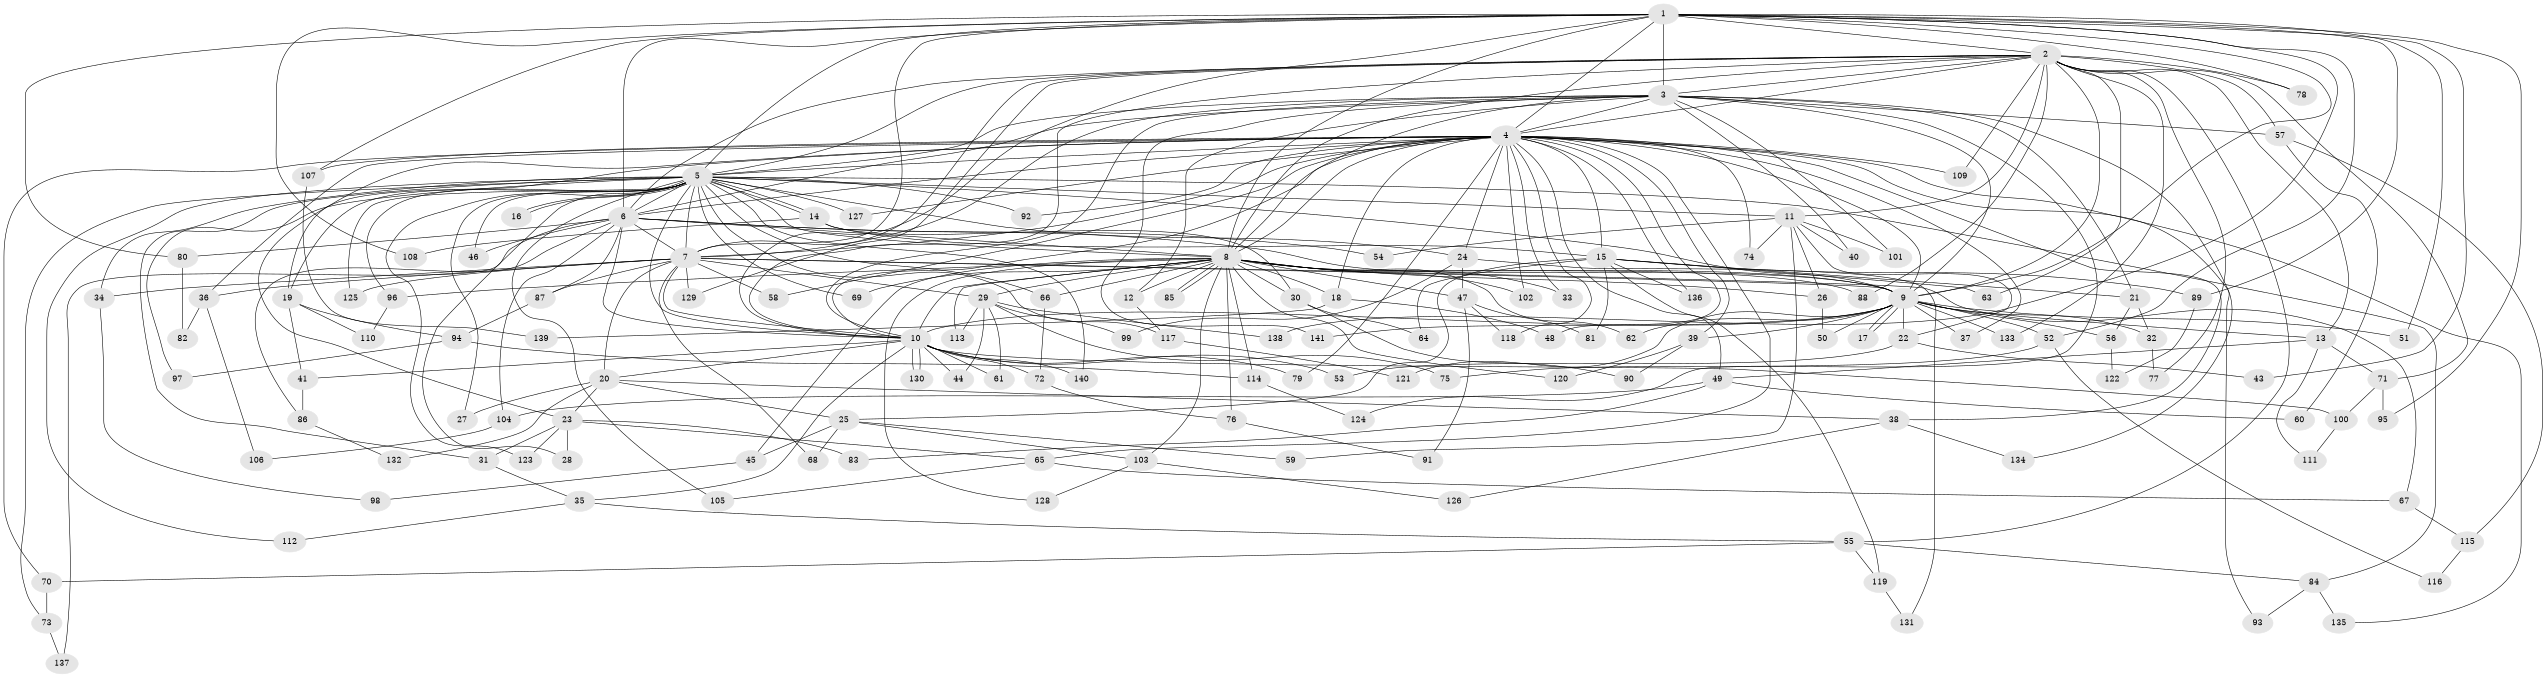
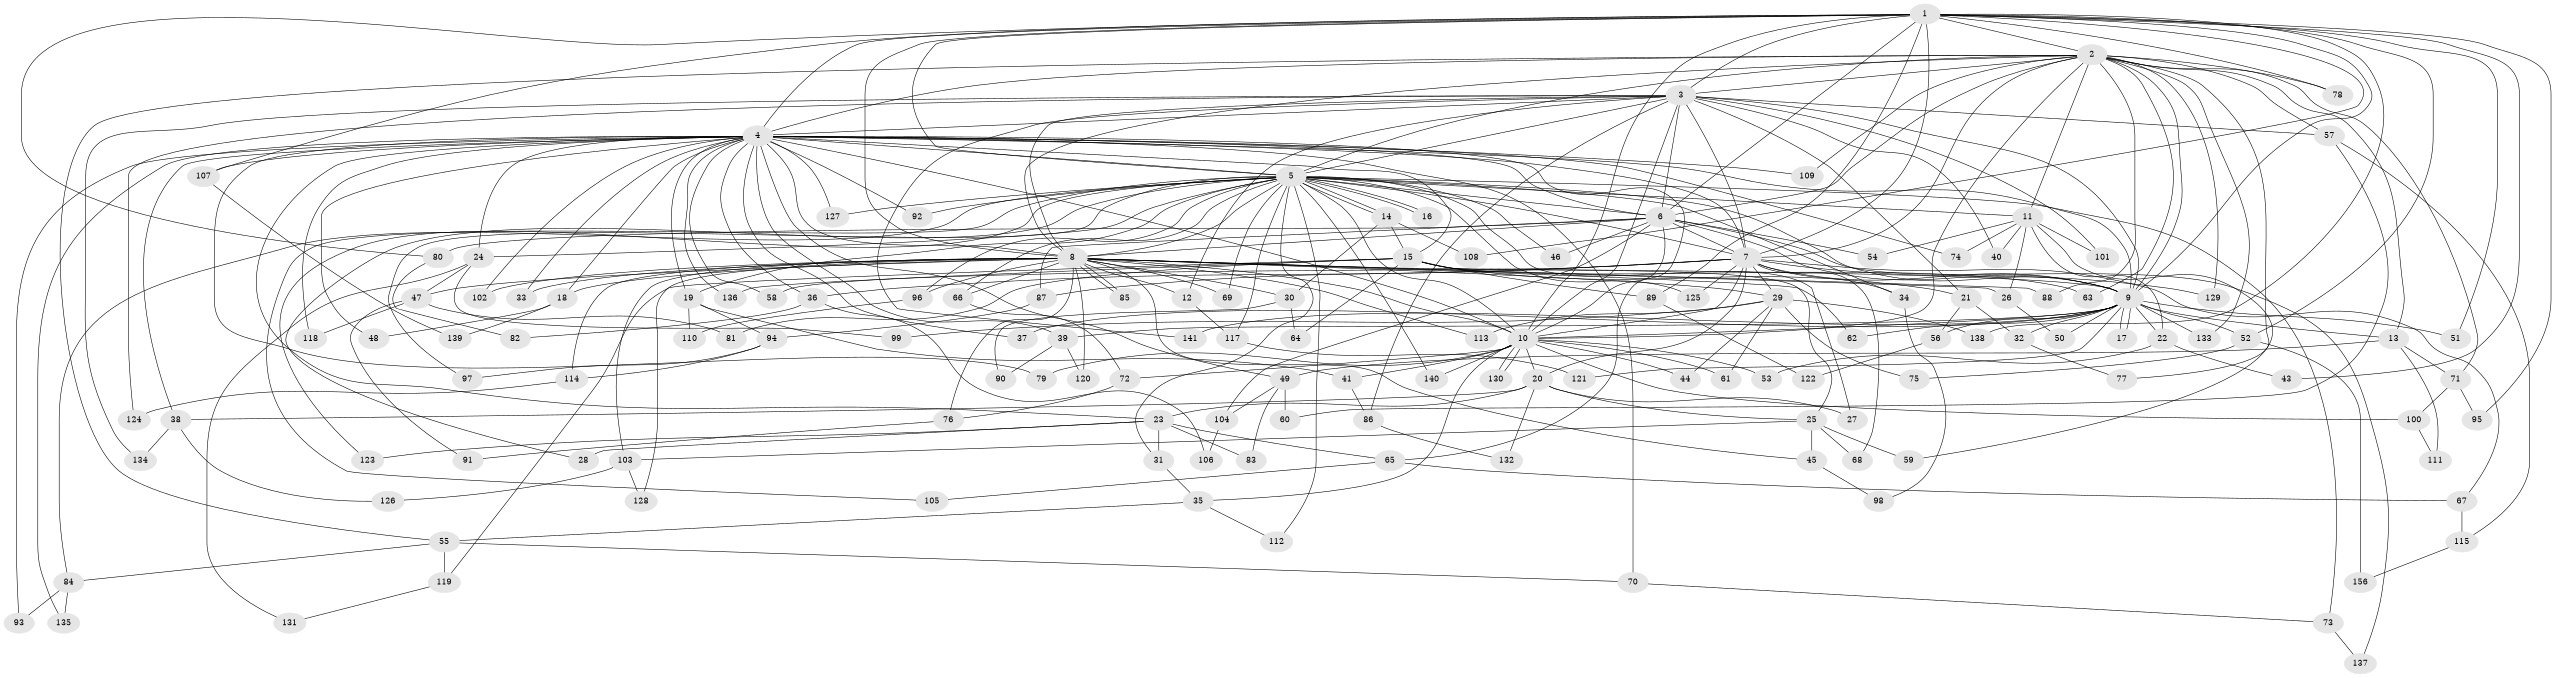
(362, 268) -> (1488, 211)
(2435, 582) -> (2360, 582)
